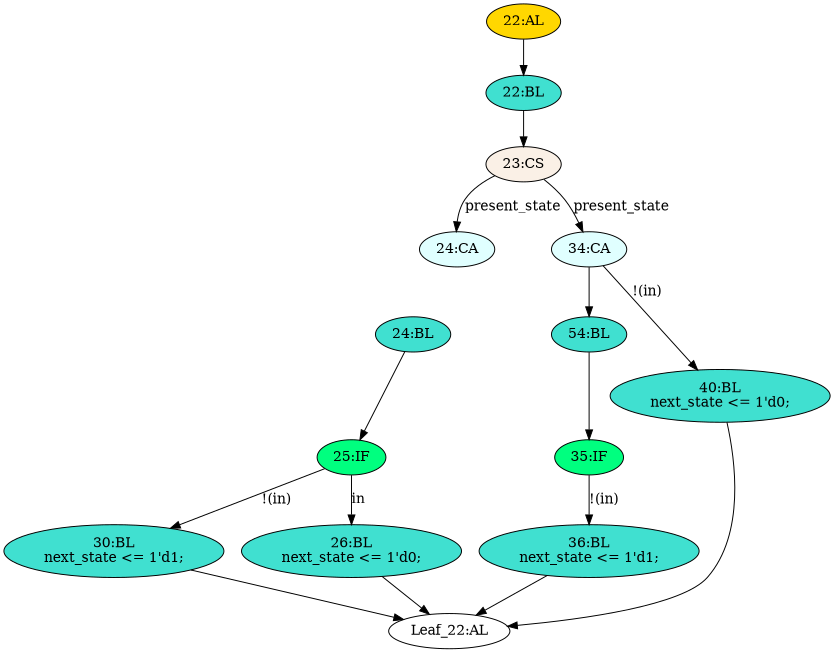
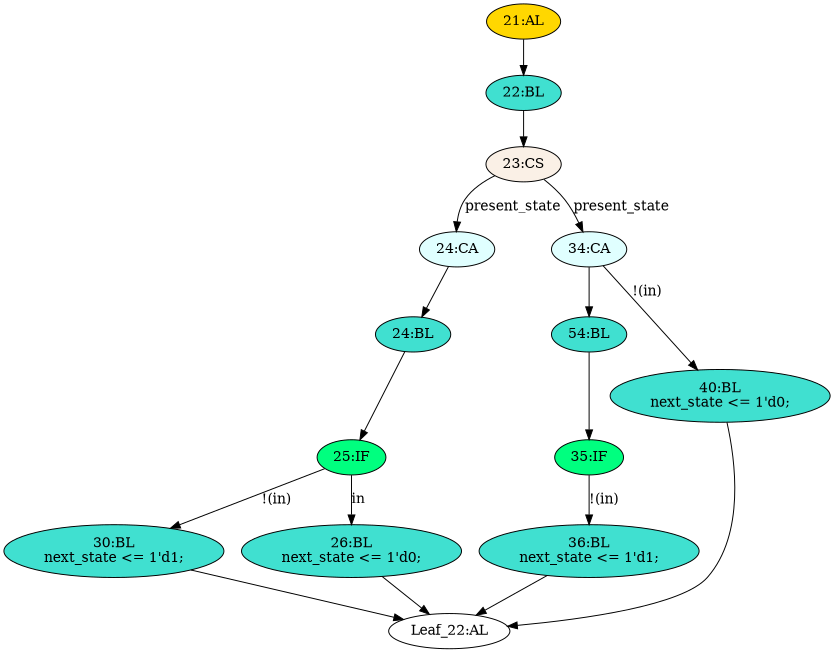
(524, 22) -> (524, 22)
none -> (437, 287)
